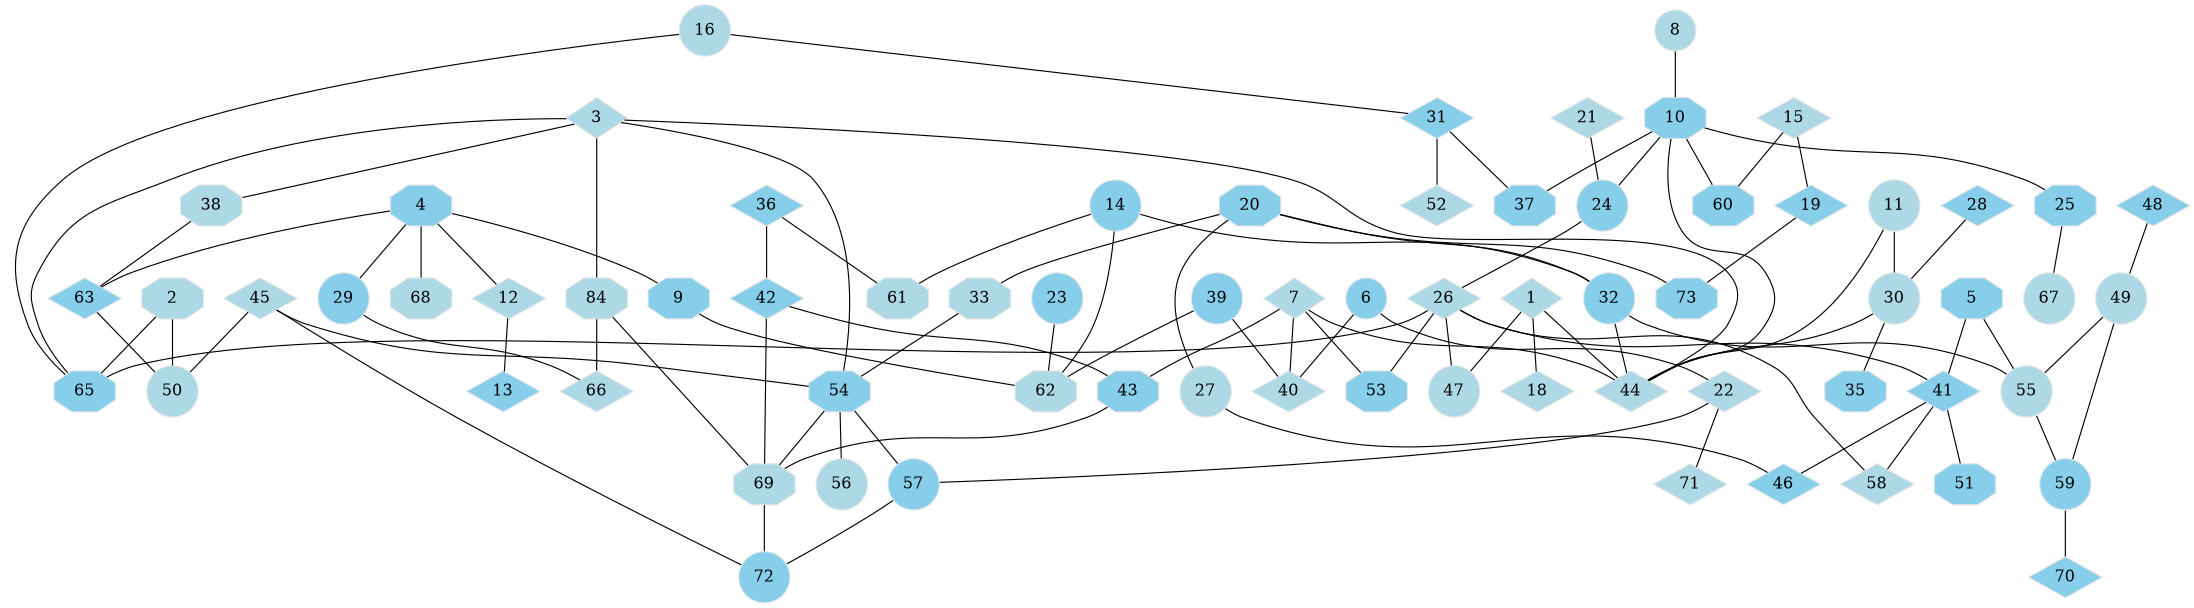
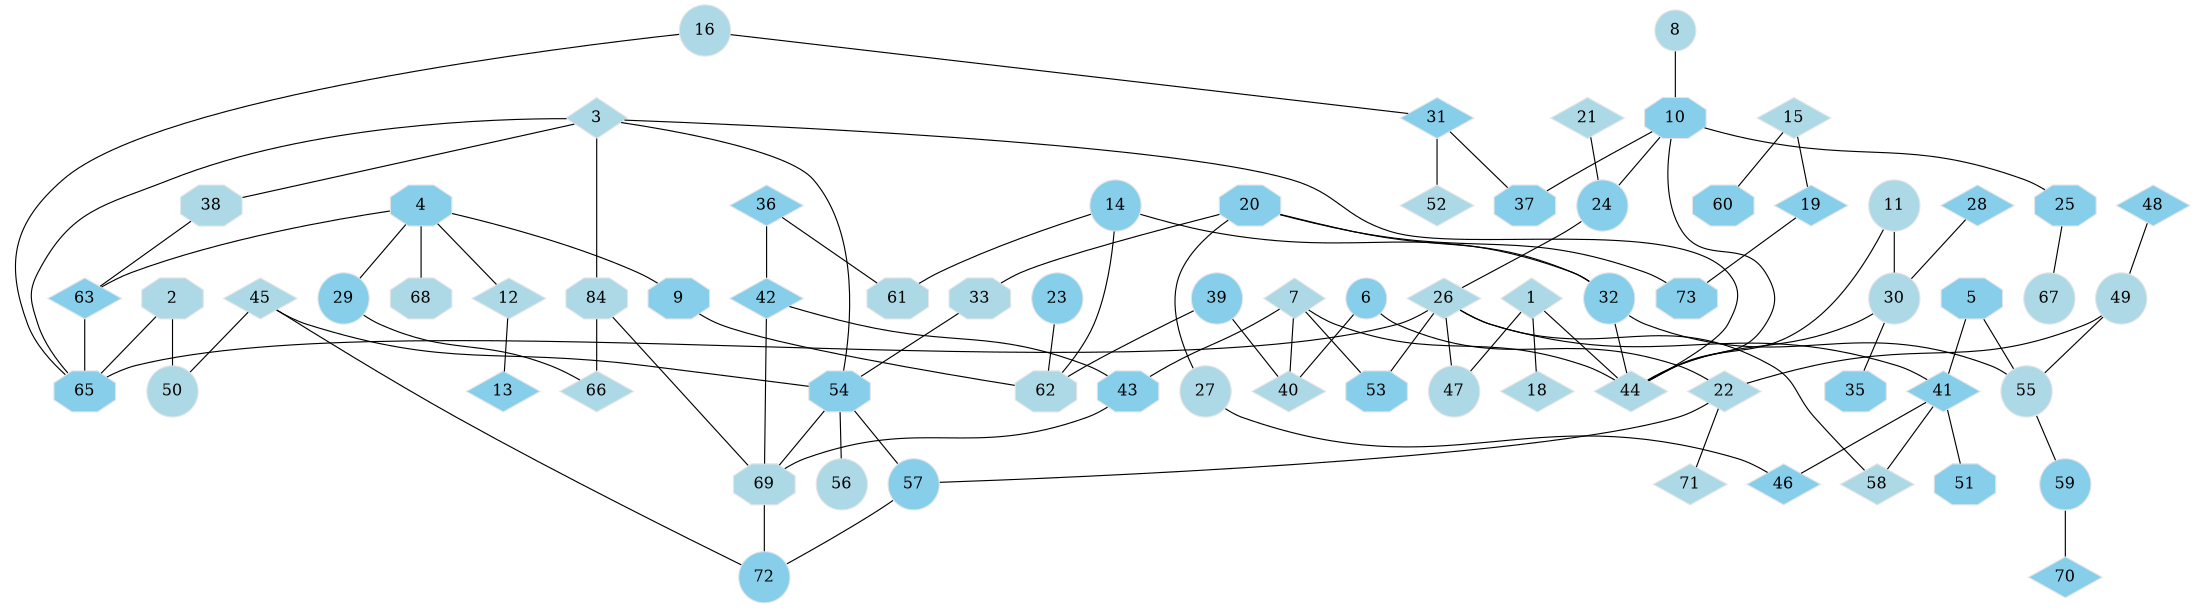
(1699, 162) -> none
(123, 339) -> (85, 345)
(2093, 391) -> (1907, 354)
